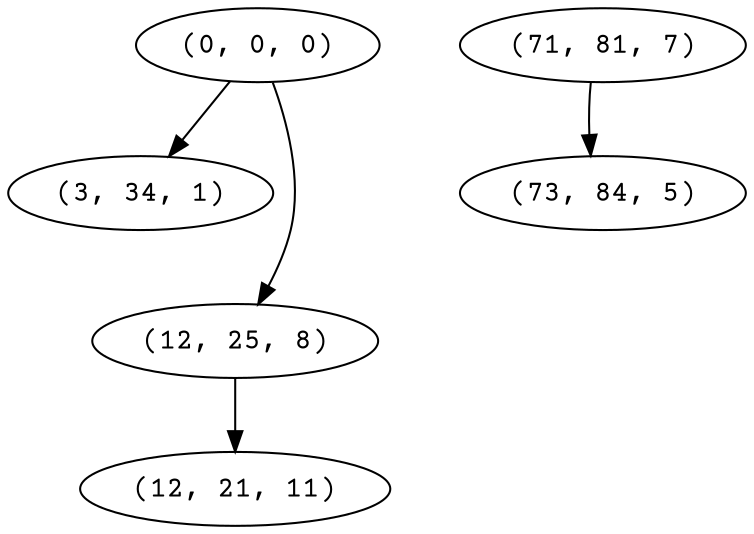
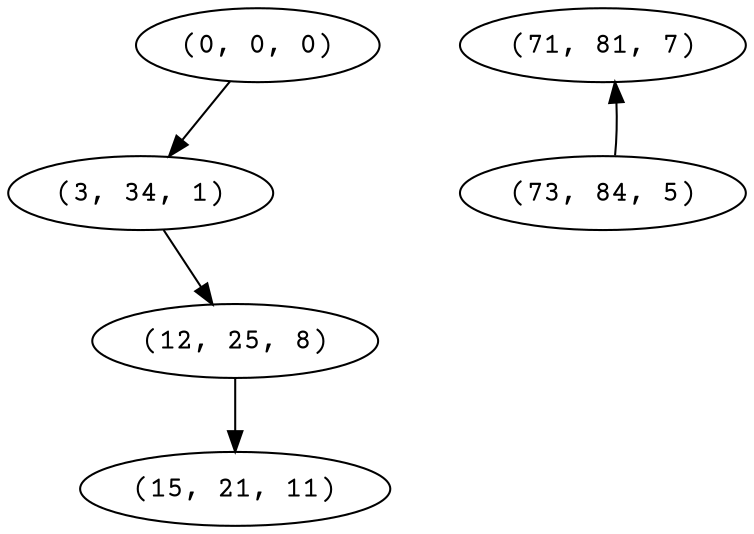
(589, 108) -> (617, 129)
(295, 185) -> (182, 259)
(235, 489) -> (235, 489)
